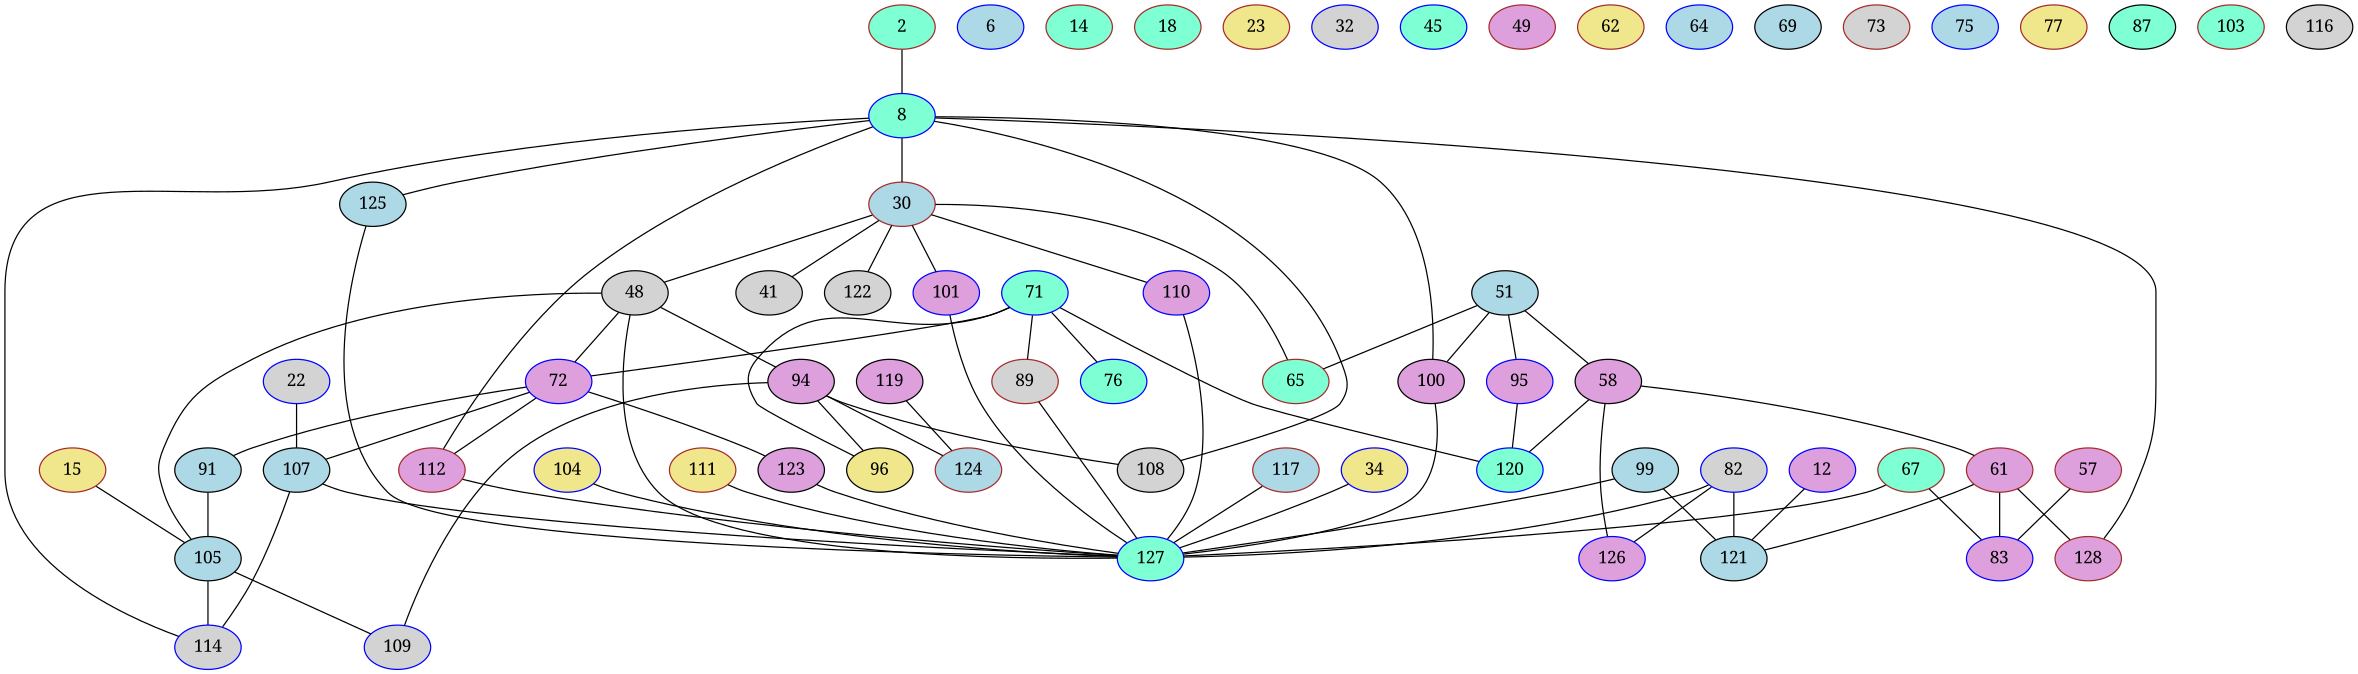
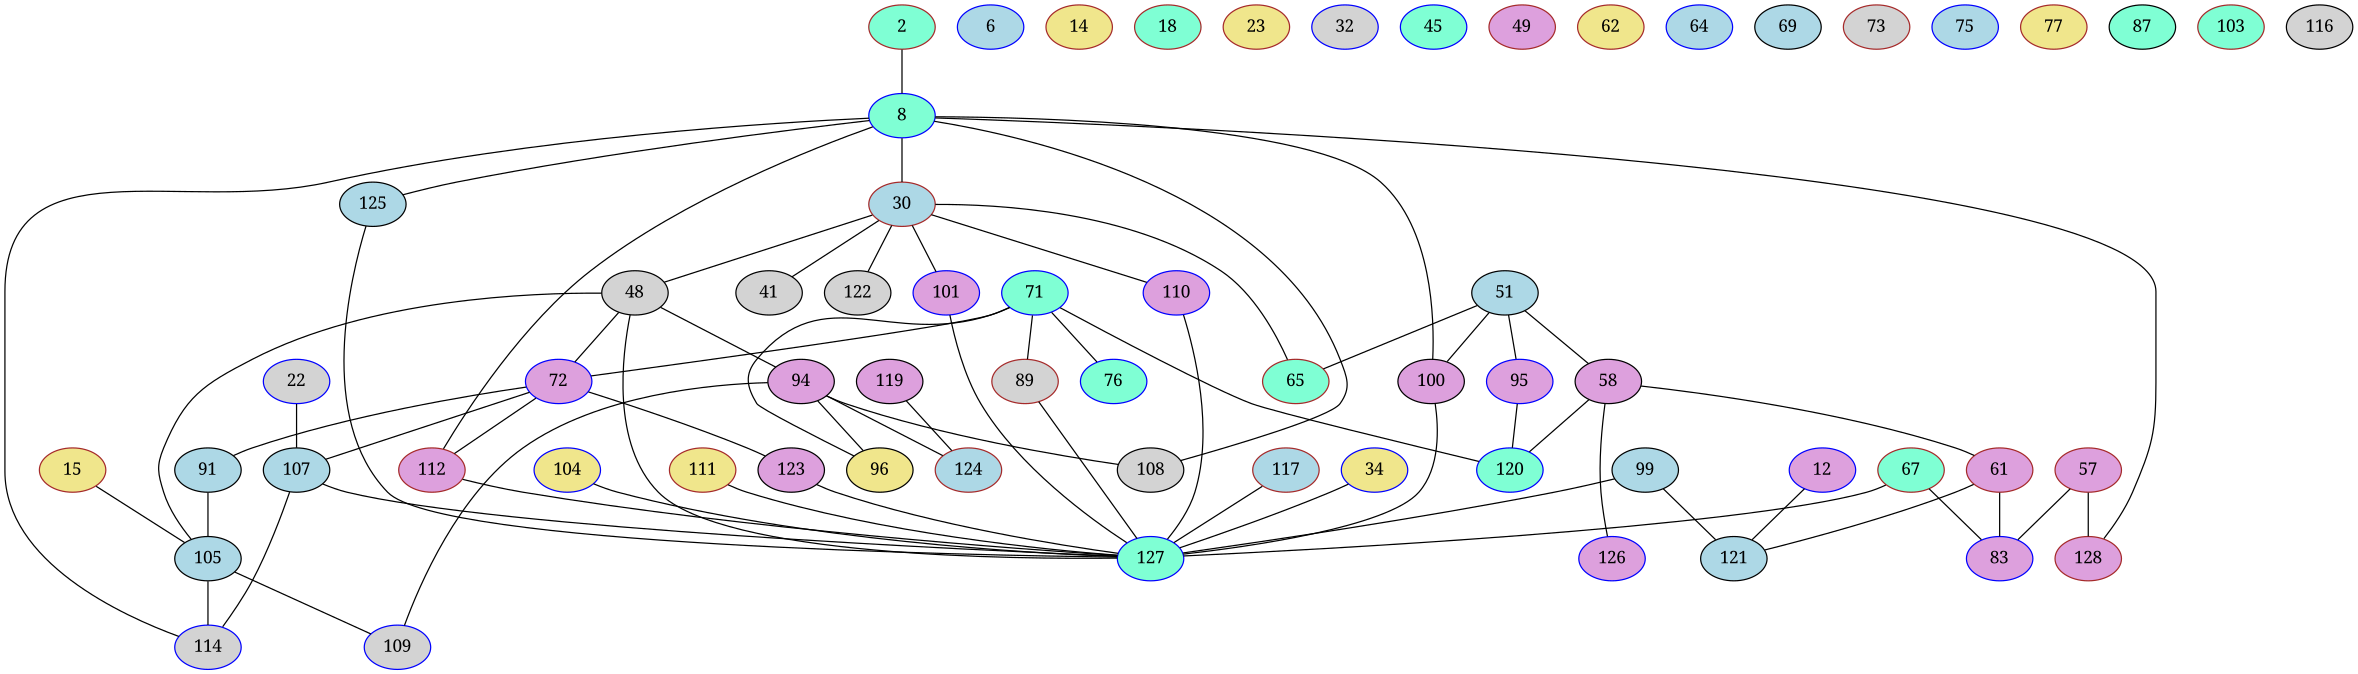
(1079, 27) -> (1079, 27)
(1734, 470) -> none
(2039, 509) -> (2088, 514)
